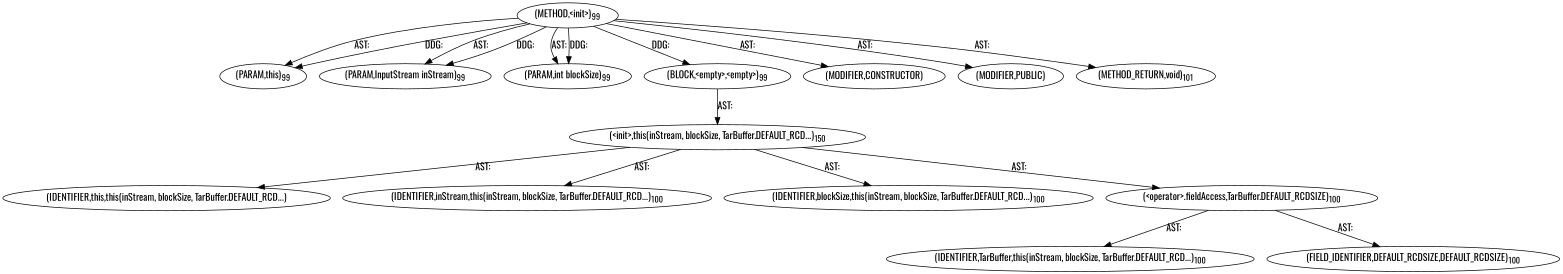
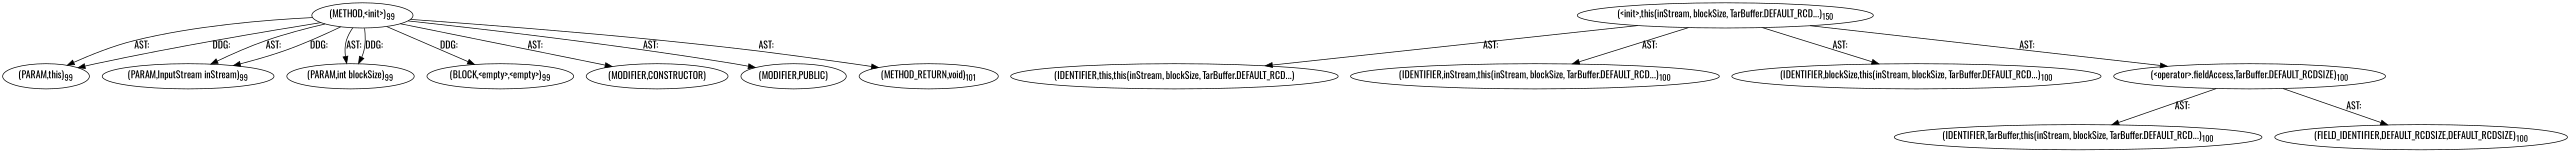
(718, 103) -> none
